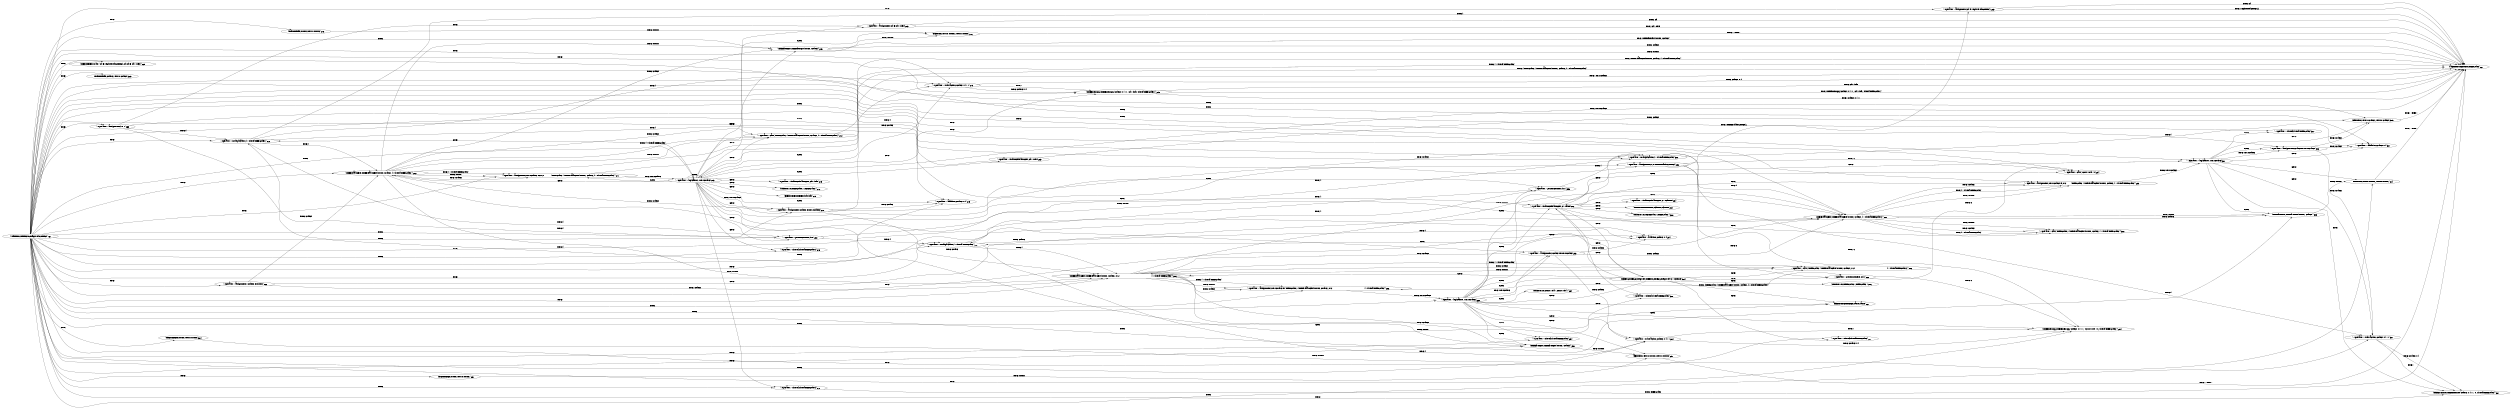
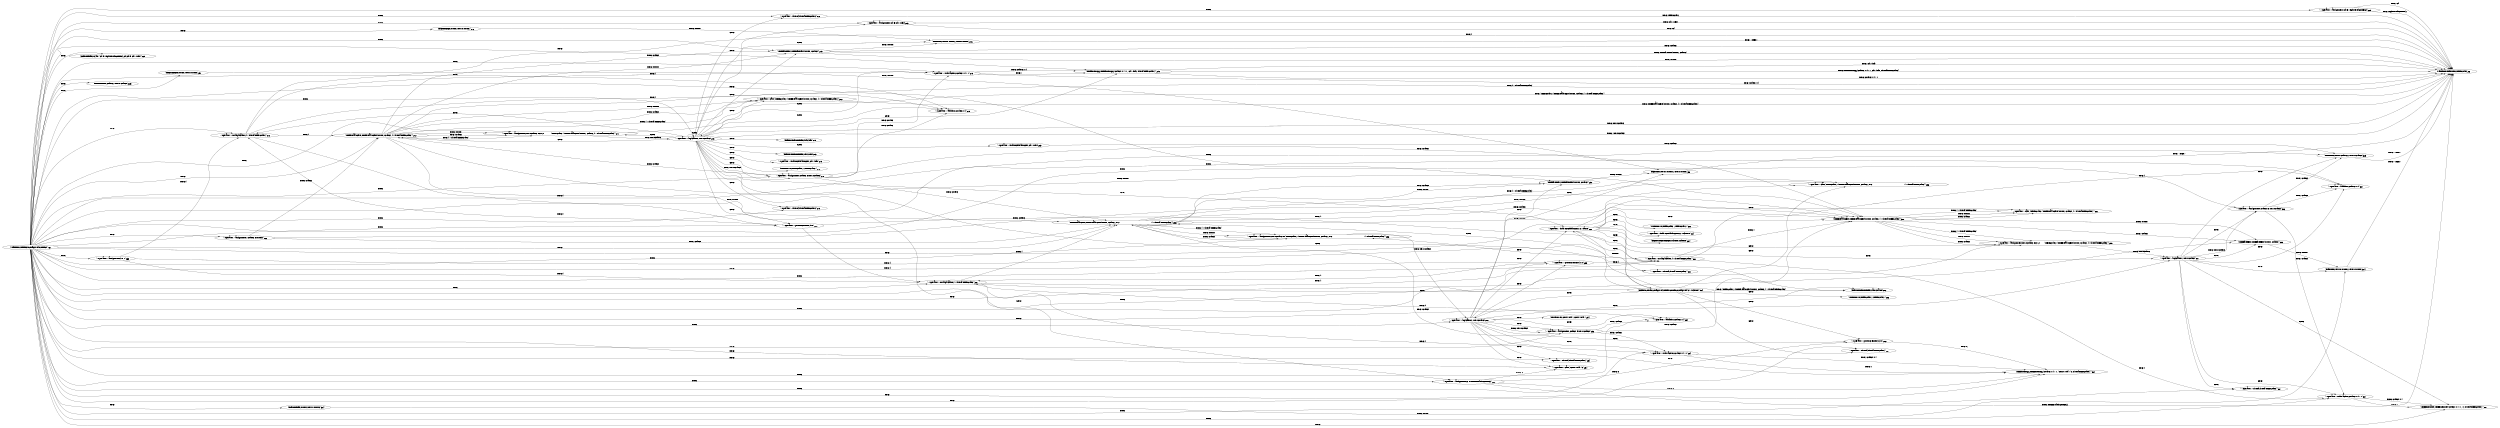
(479, 26) -> (350, 23)
(1844, 130) -> (2112, 406)
none -> (800, 154)
(1958, 211) -> none
(1598, 223) -> (1616, 254)
